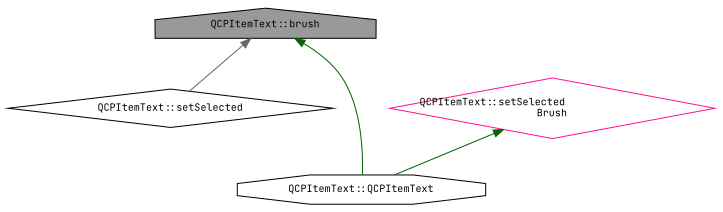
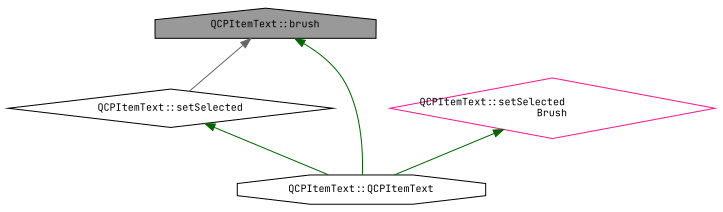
none -> (271, 151)
